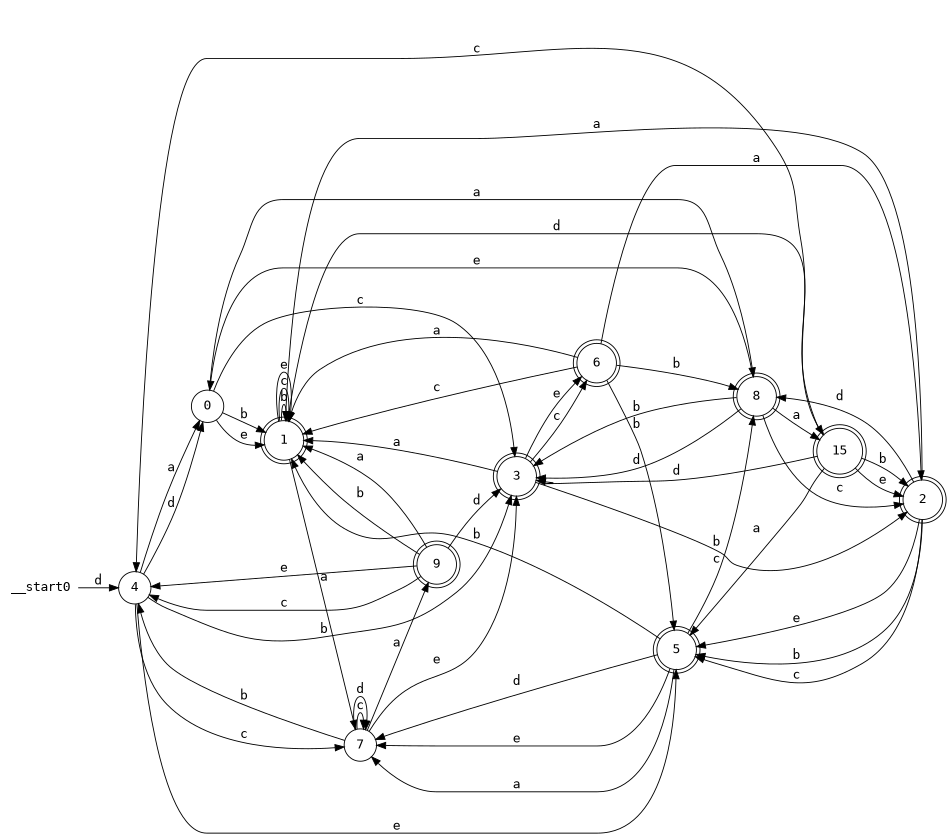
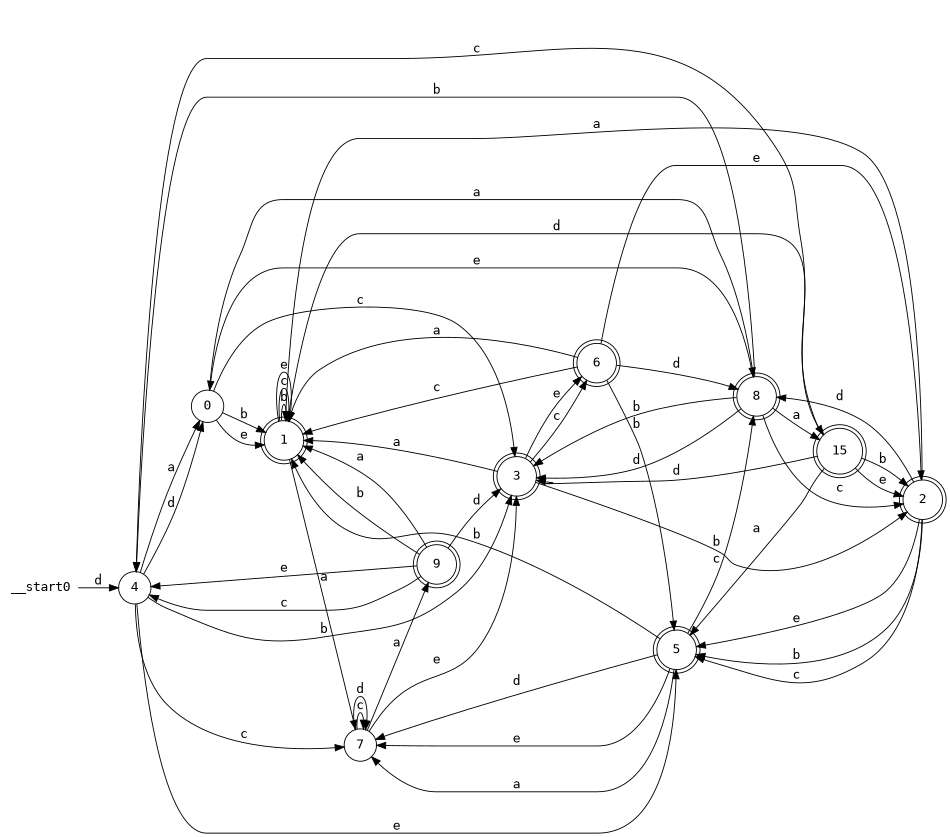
(757, 159) -> (757, 159)
(677, 364) -> (677, 364)
(226, 697) -> (354, 97)
